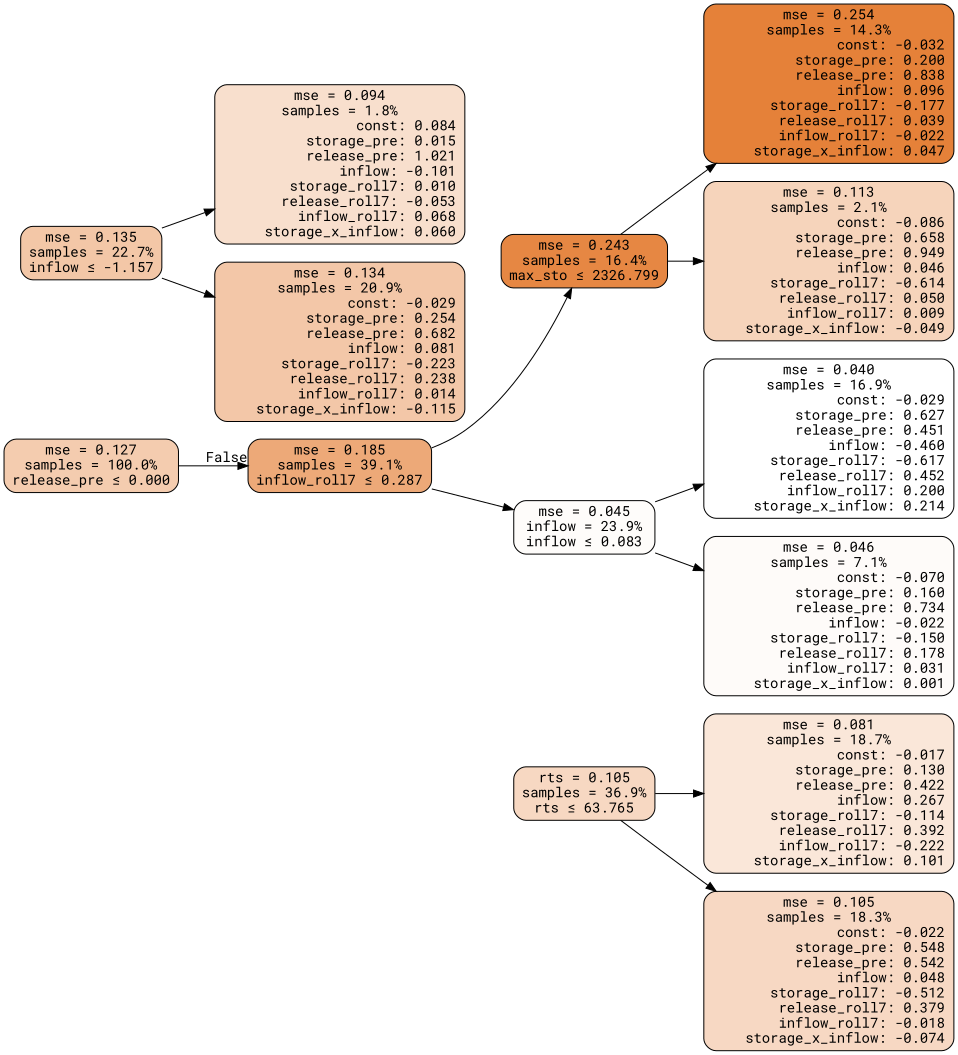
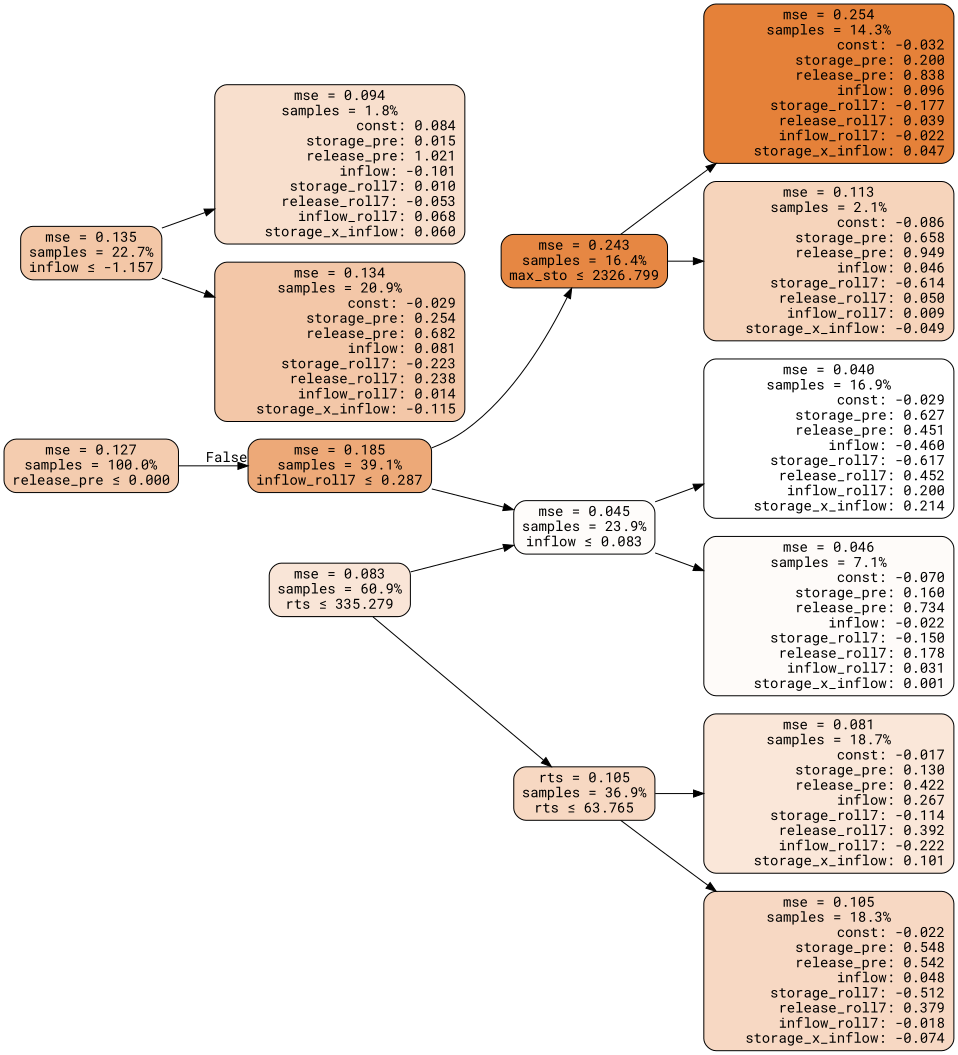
(584, 527) -> (584, 527)
none -> (340, 590)
